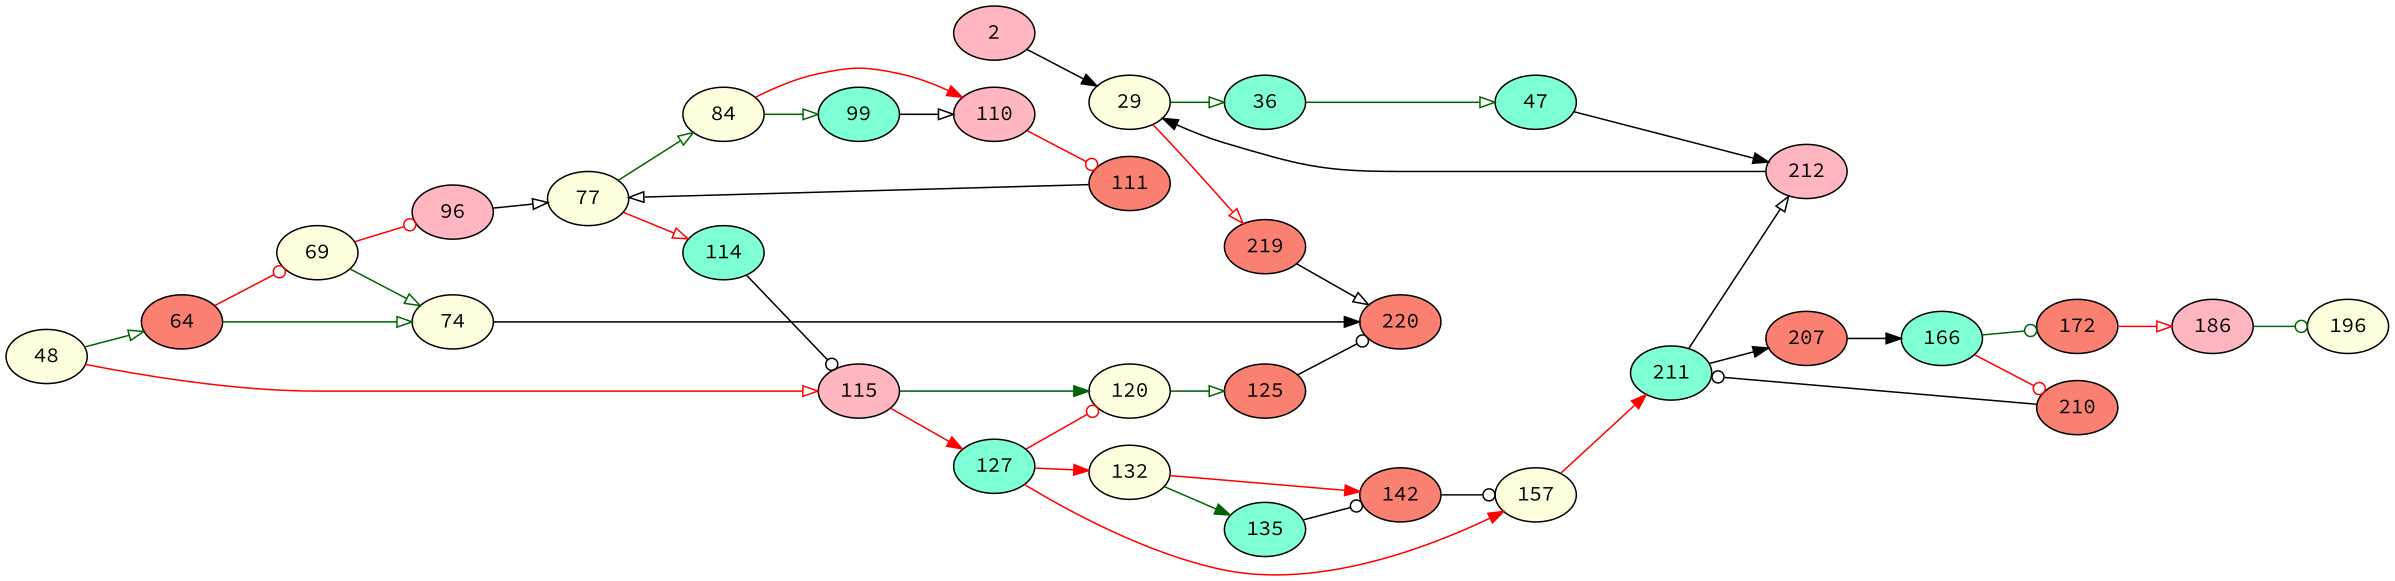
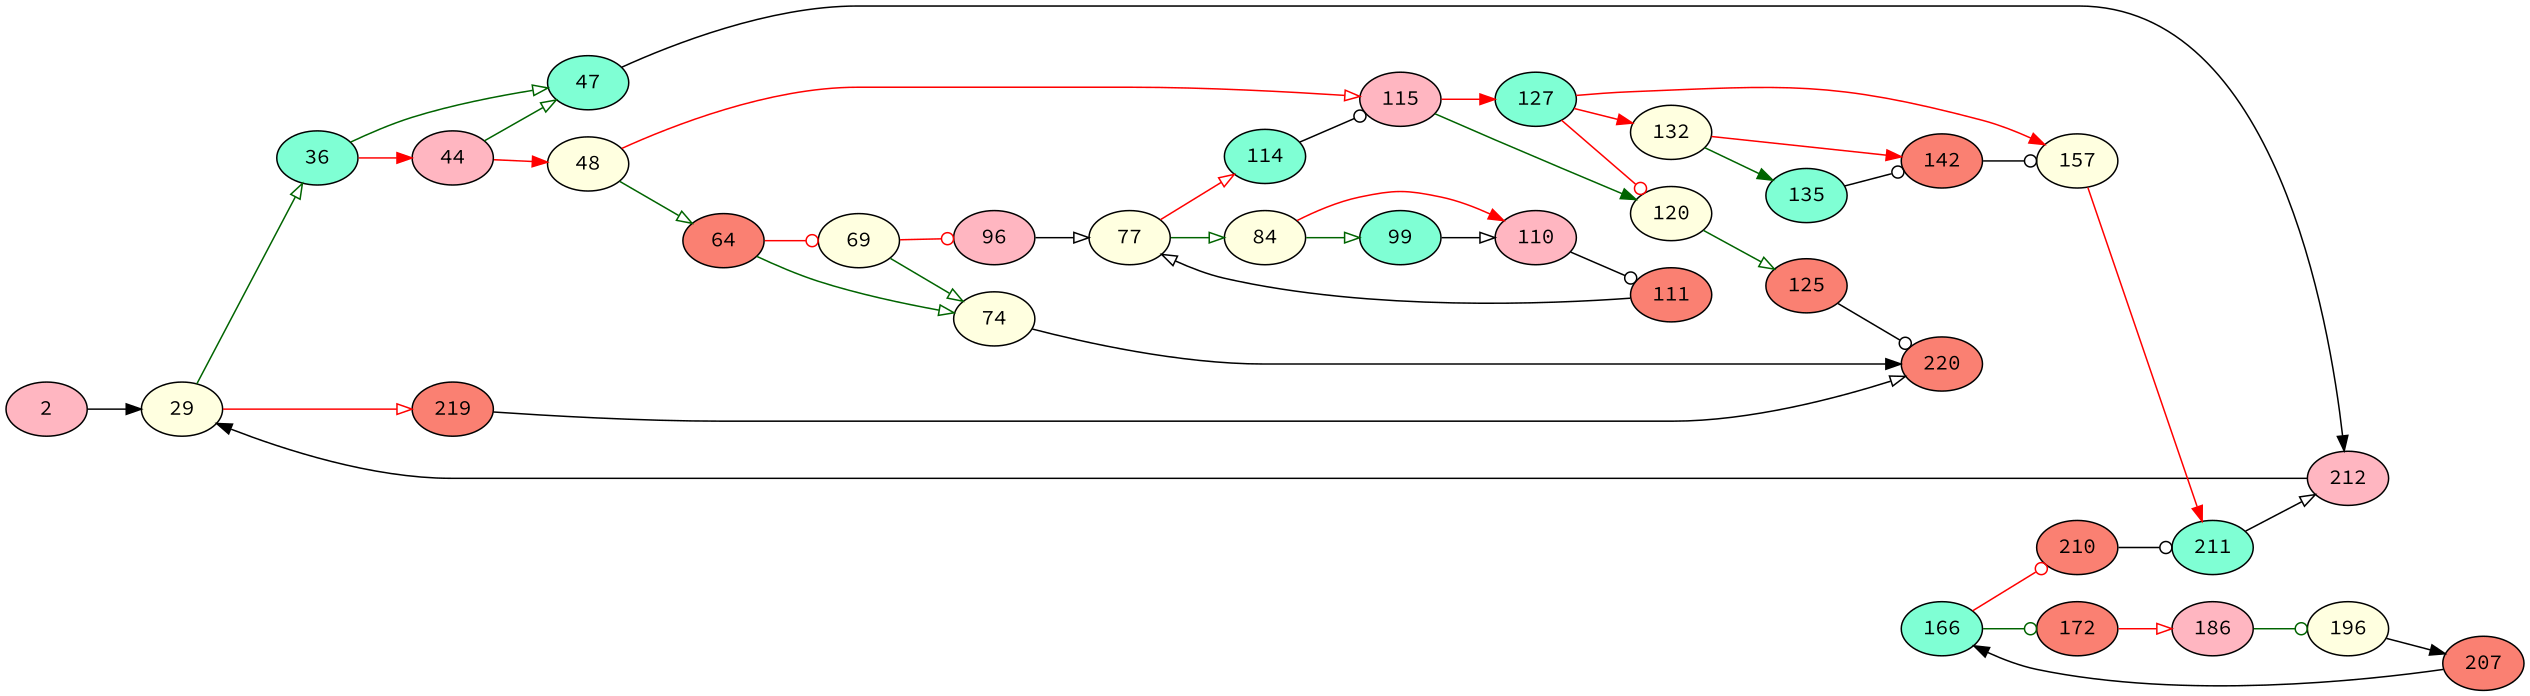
(1057, 146) -> (1598, 264)
none -> (453, 158)
(1732, 358) -> (2408, 644)
